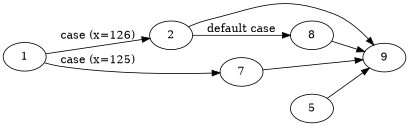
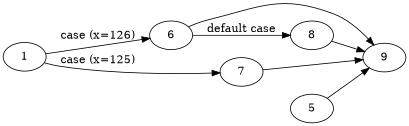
(171, 35) -> (171, 35)
